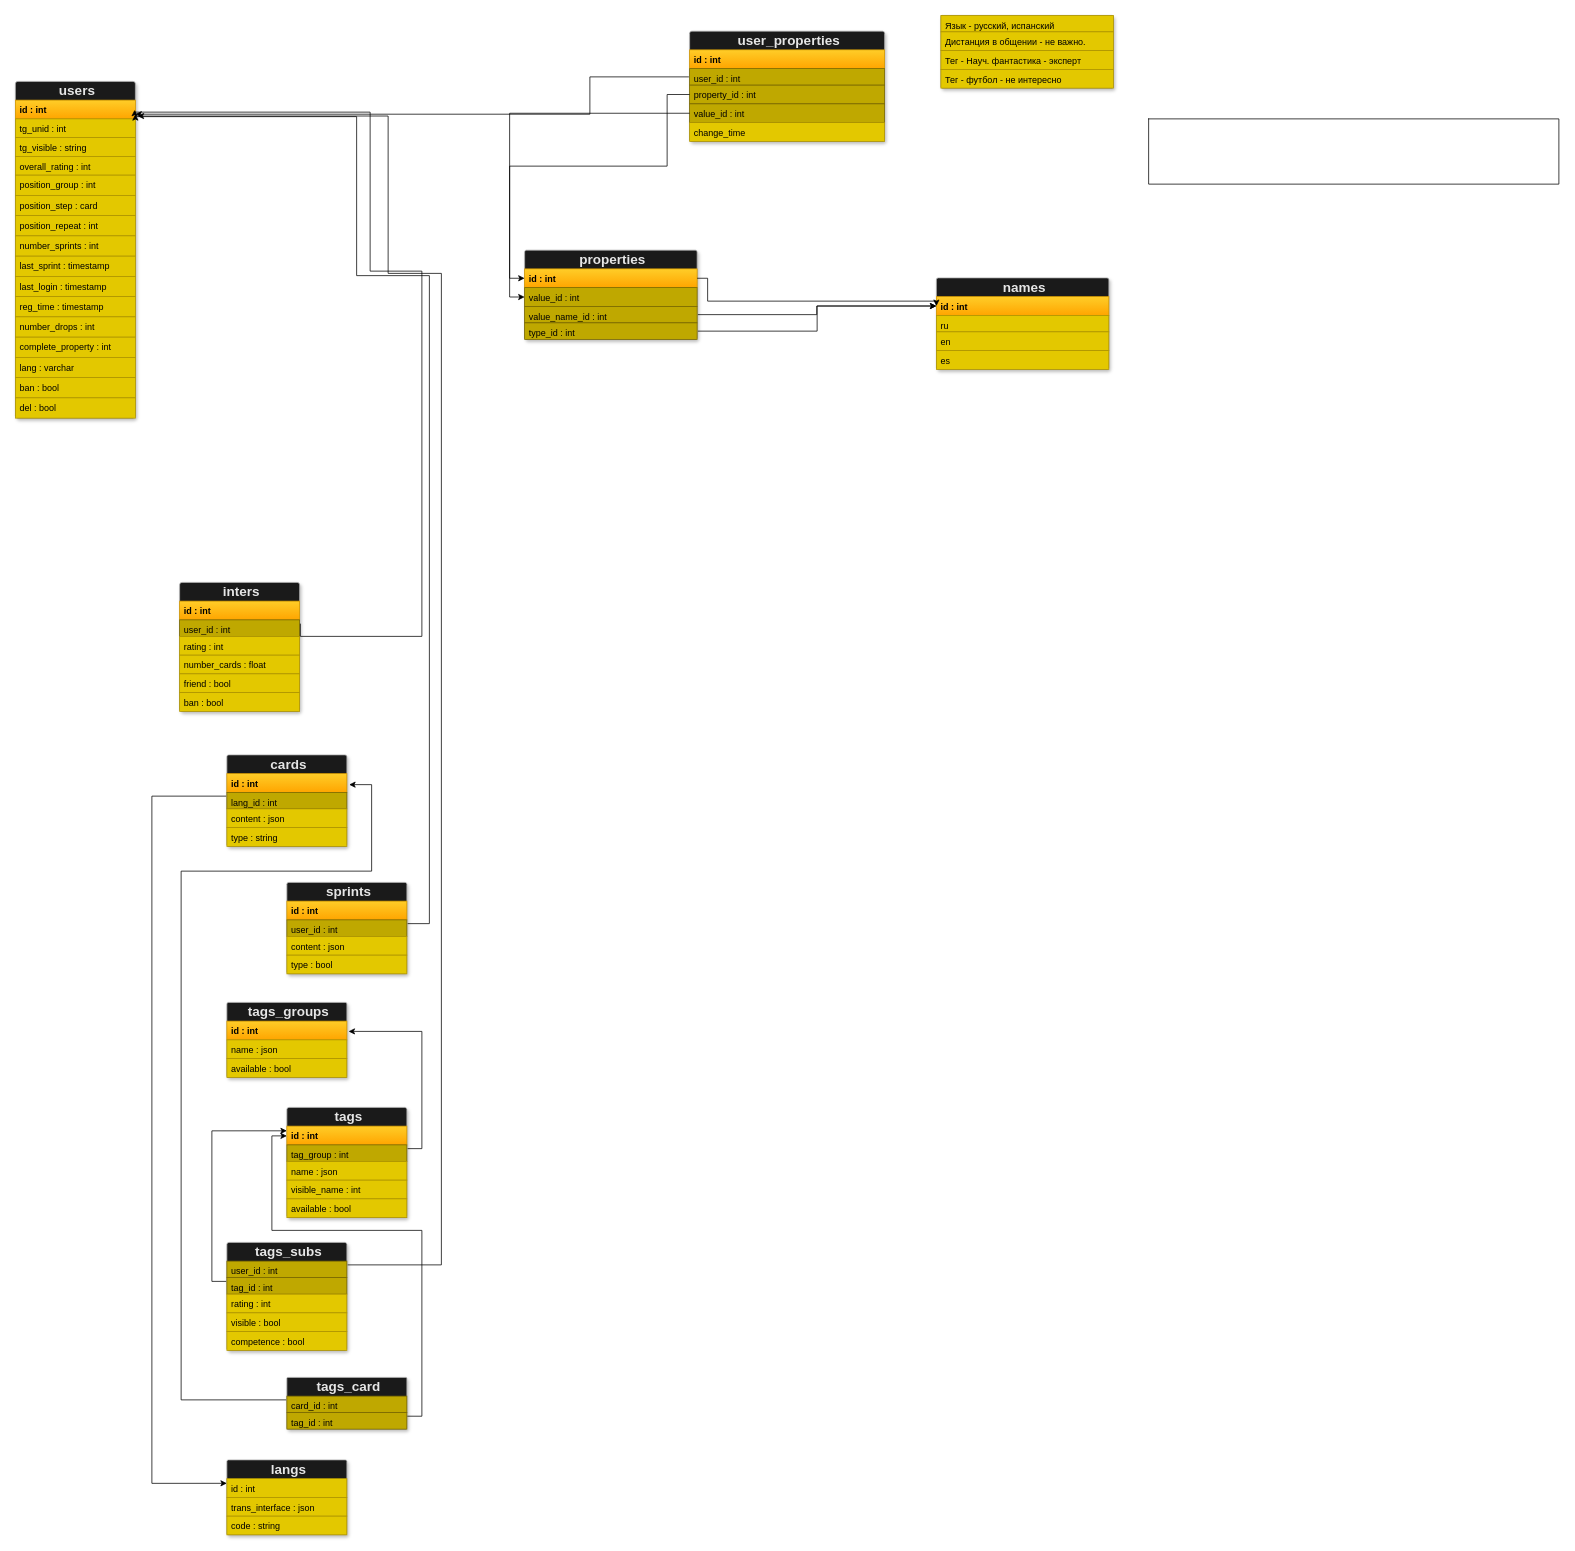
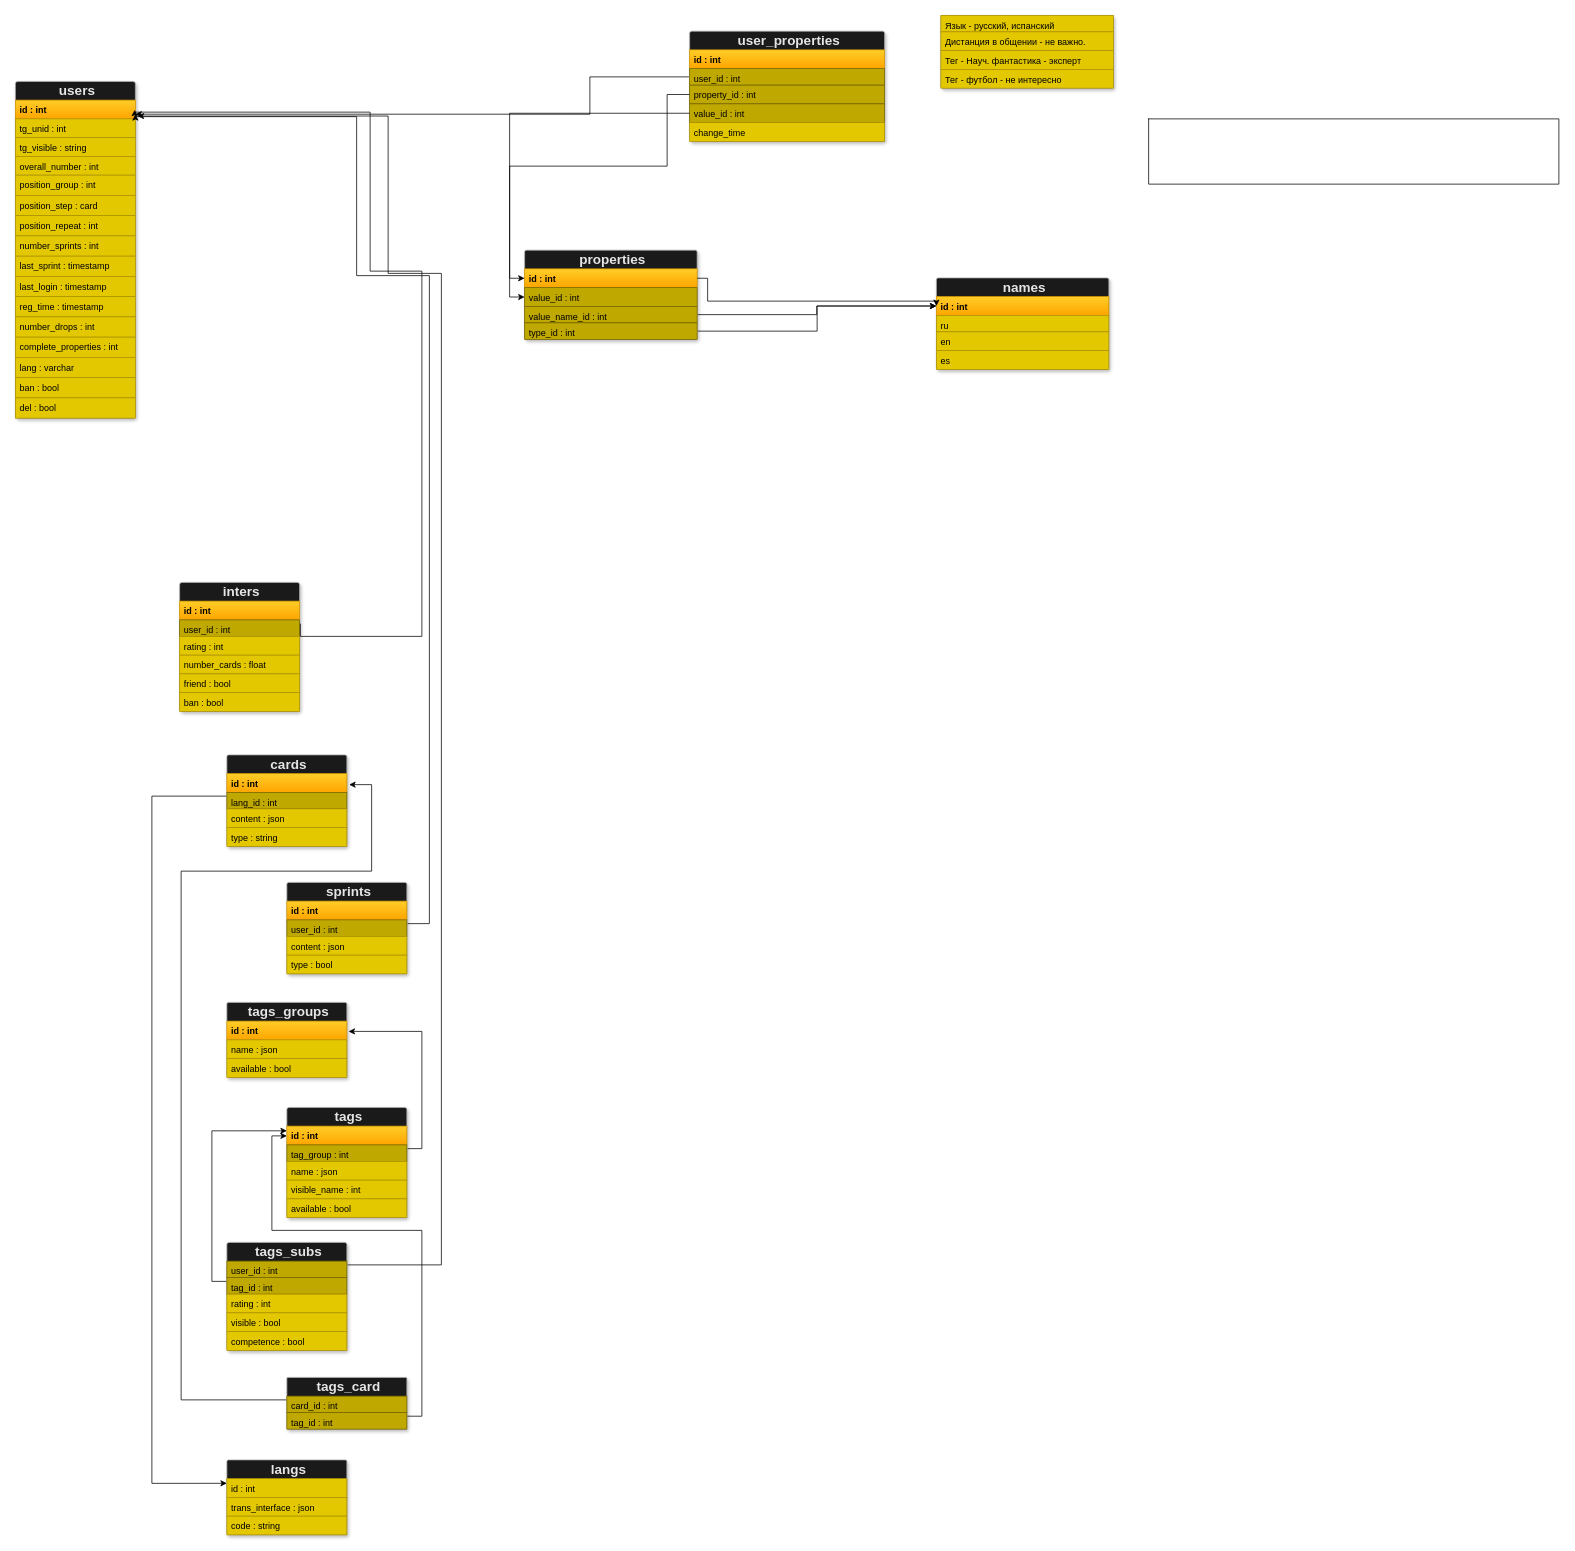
(62, 167) -> (63, 167)
(72, 348) -> (76, 348)
